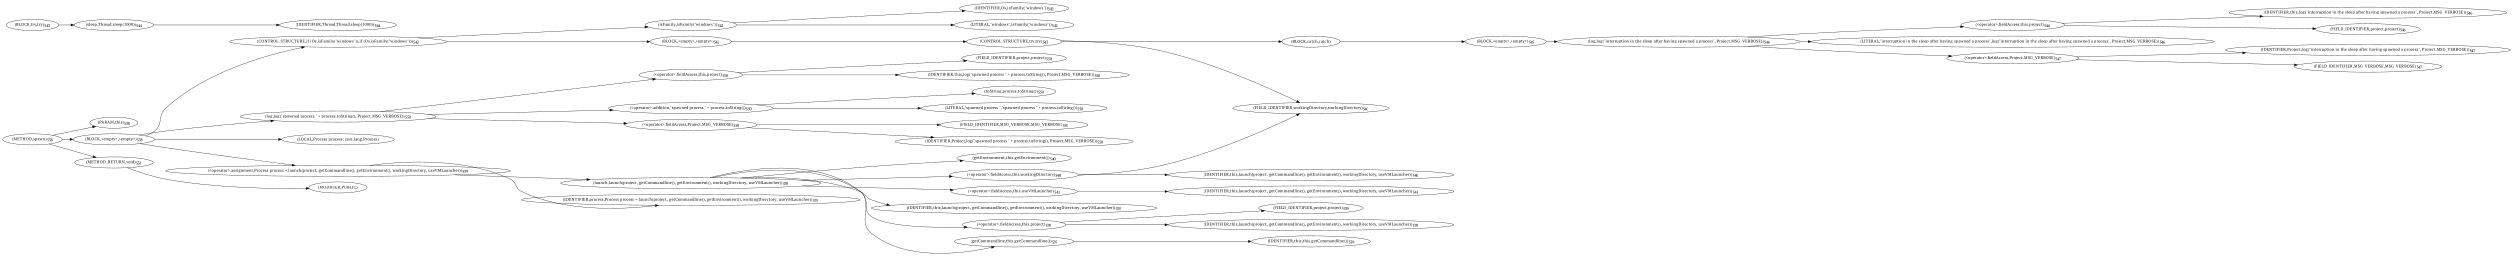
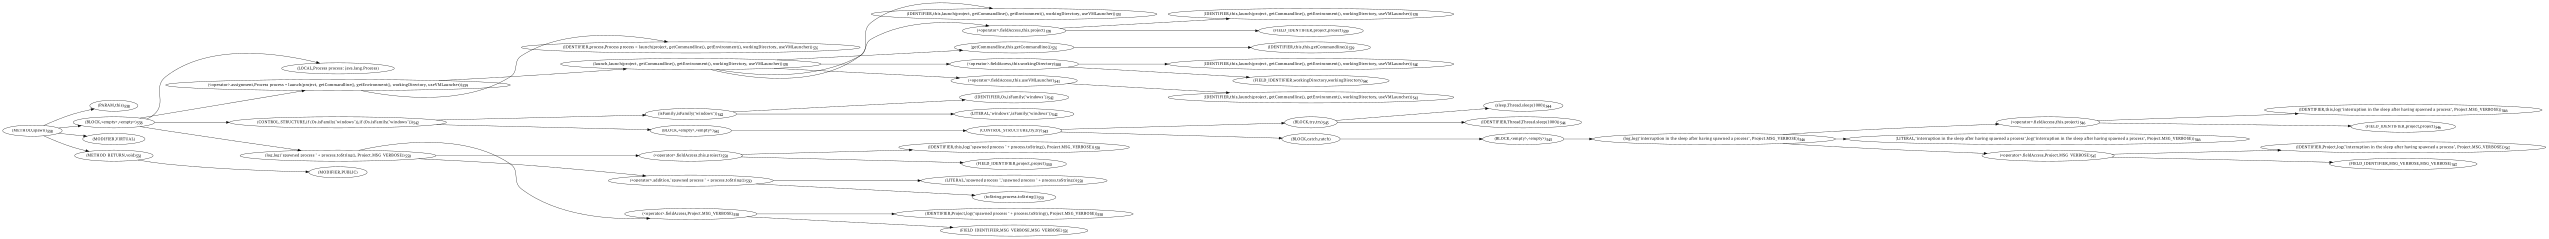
(215, 25) -> (1399, 122)
(1183, 57) -> (1171, 126)
none -> (114, 139)
(1014, 158) -> none
(1058, 174) -> (1058, 64)
